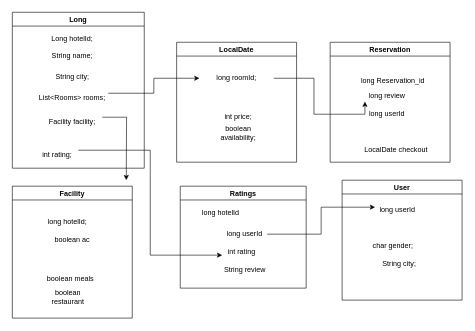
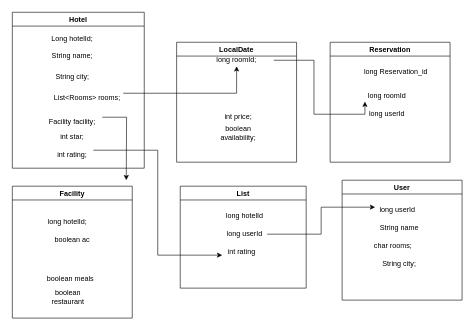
(78, 20) -> (78, 20)
(237, 78) -> (237, 60)
(393, 81) -> (396, 72)
(72, 93) -> (87, 93)
(387, 96) -> (387, 96)
none -> (72, 132)
(57, 150) -> (72, 150)
(396, 150) -> none
(243, 194) -> (243, 194)
(221, 213) -> (245, 216)
none -> (399, 228)
(393, 246) -> (393, 246)
(245, 270) -> none
